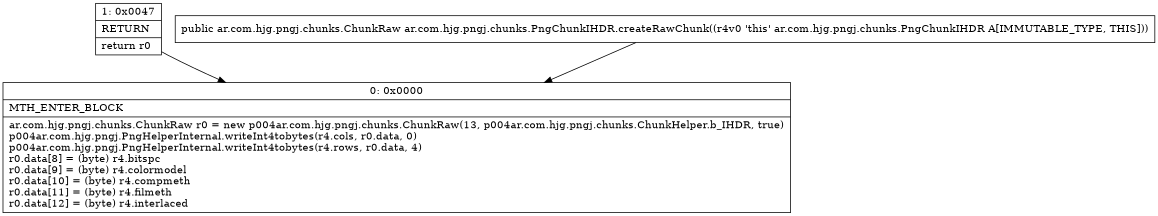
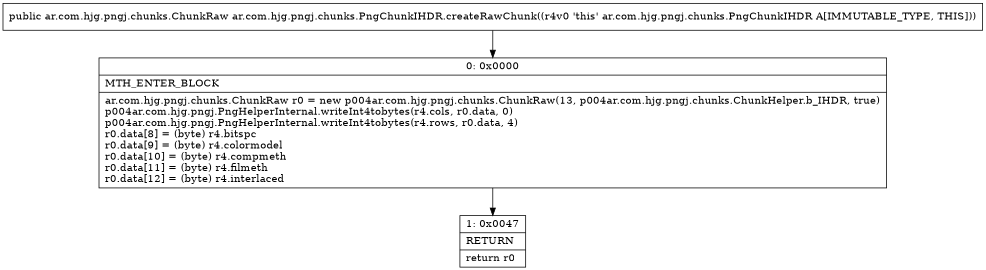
(190, 66) -> (493, 198)
